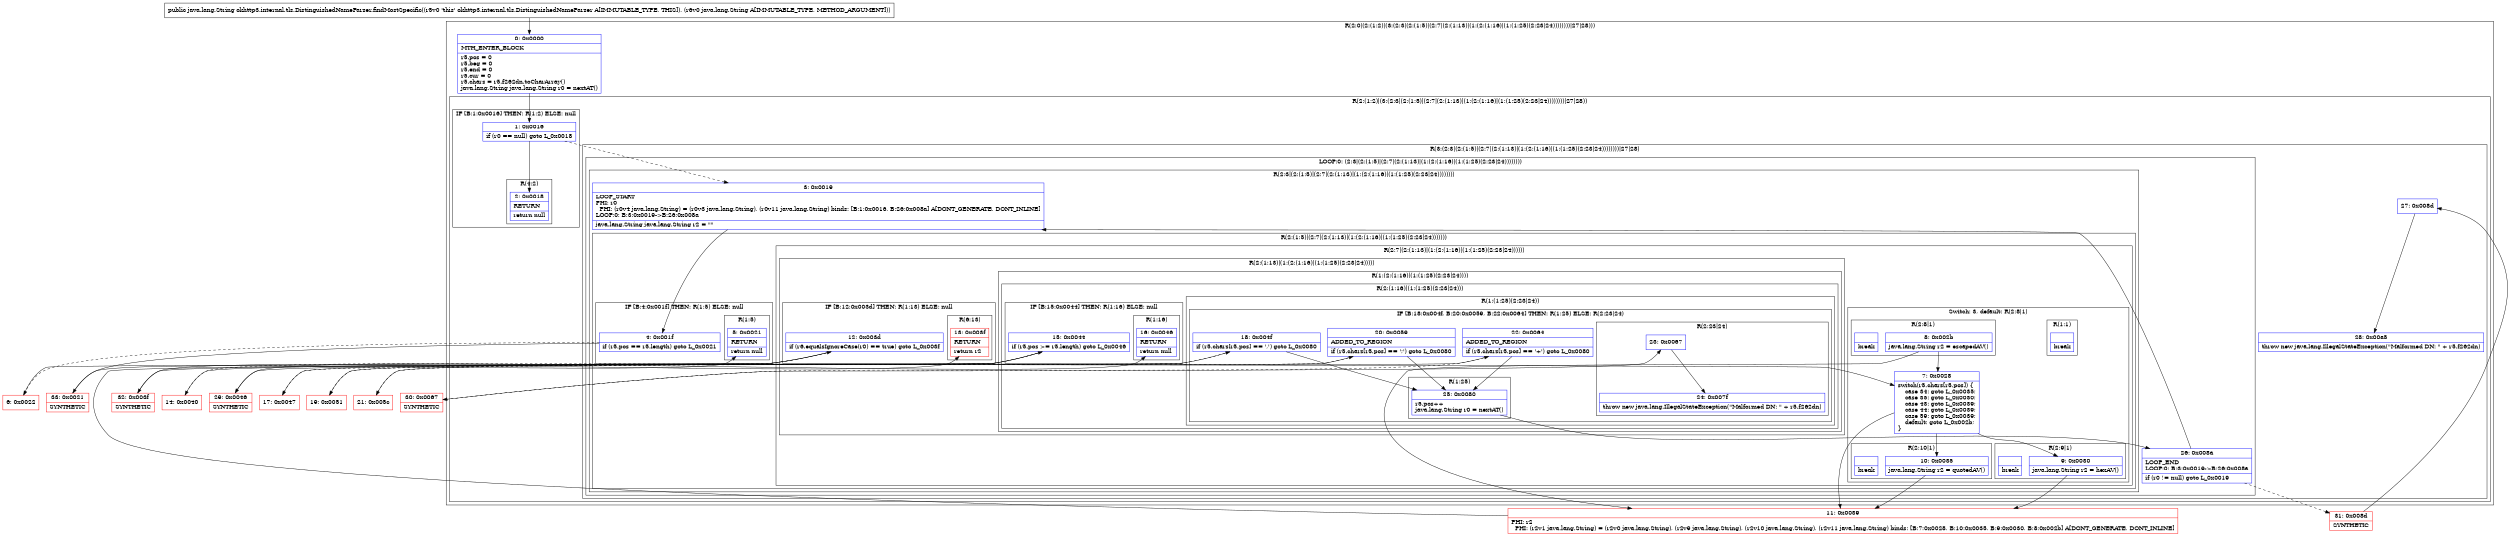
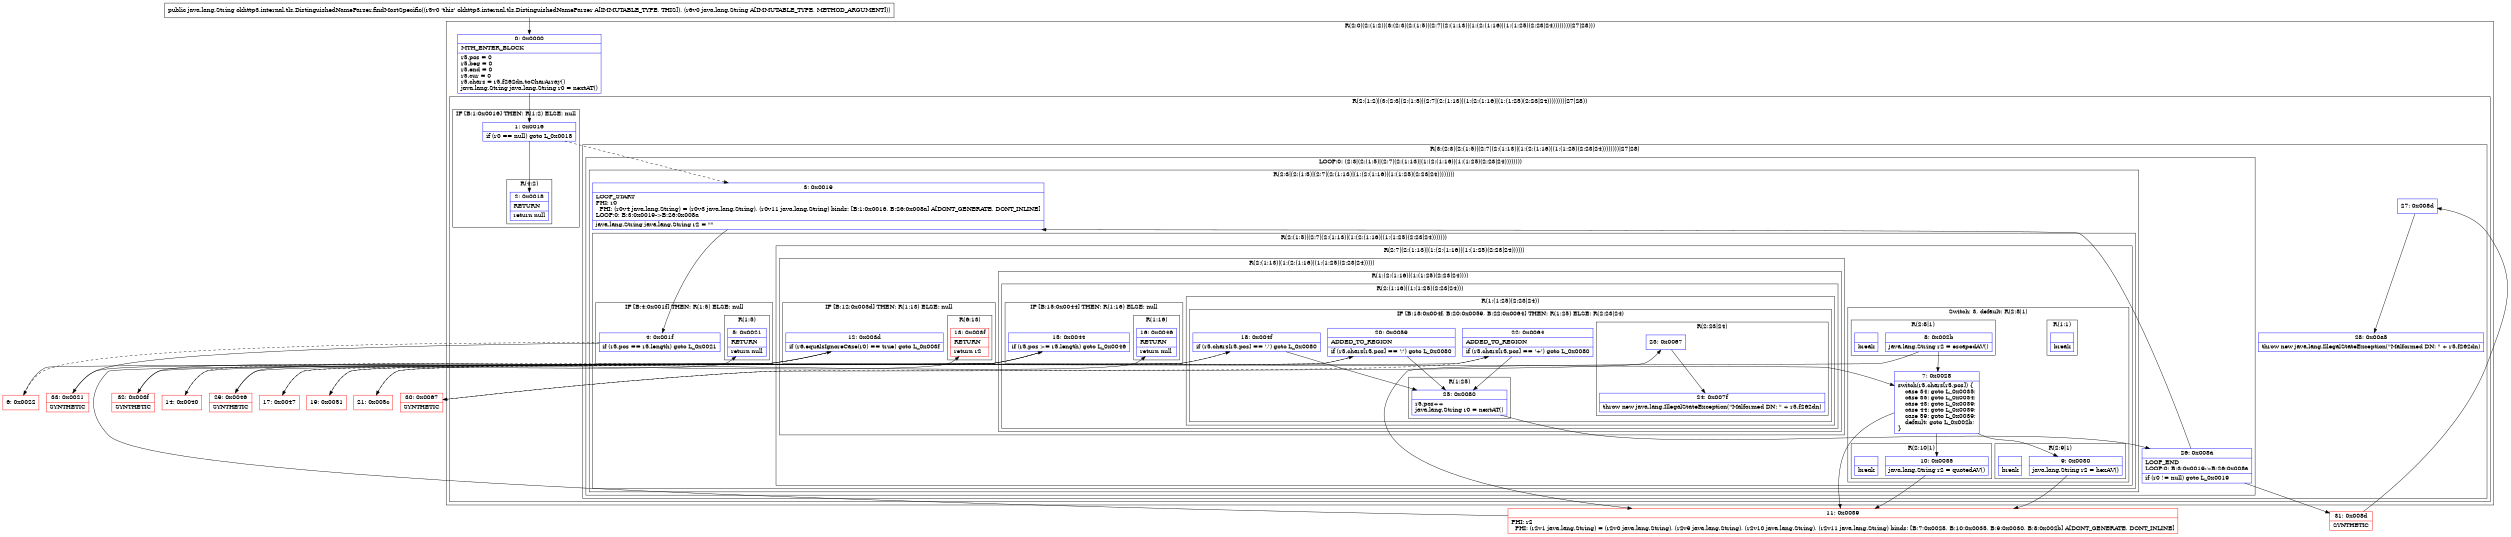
(1937, 398) -> (1937, 398)
(2281, 496) -> (2281, 496)
